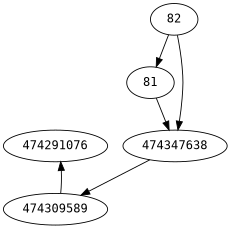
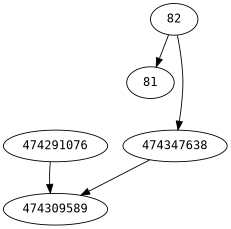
(161, 110) -> none
(61, 182) -> (50, 173)
